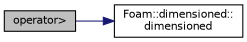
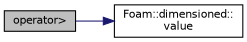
(179, 21) -> (179, 21)
